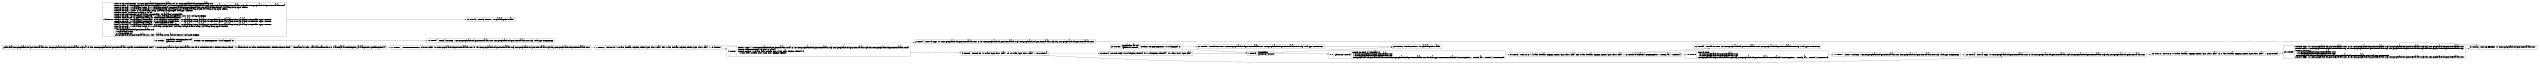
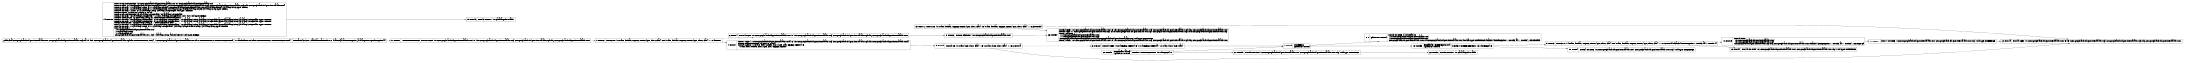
(2467, 49) -> (1029, 35)
(1333, 50) -> (1361, 46)
(2148, 54) -> (1555, 25)
(1507, 55) -> (1519, 45)
